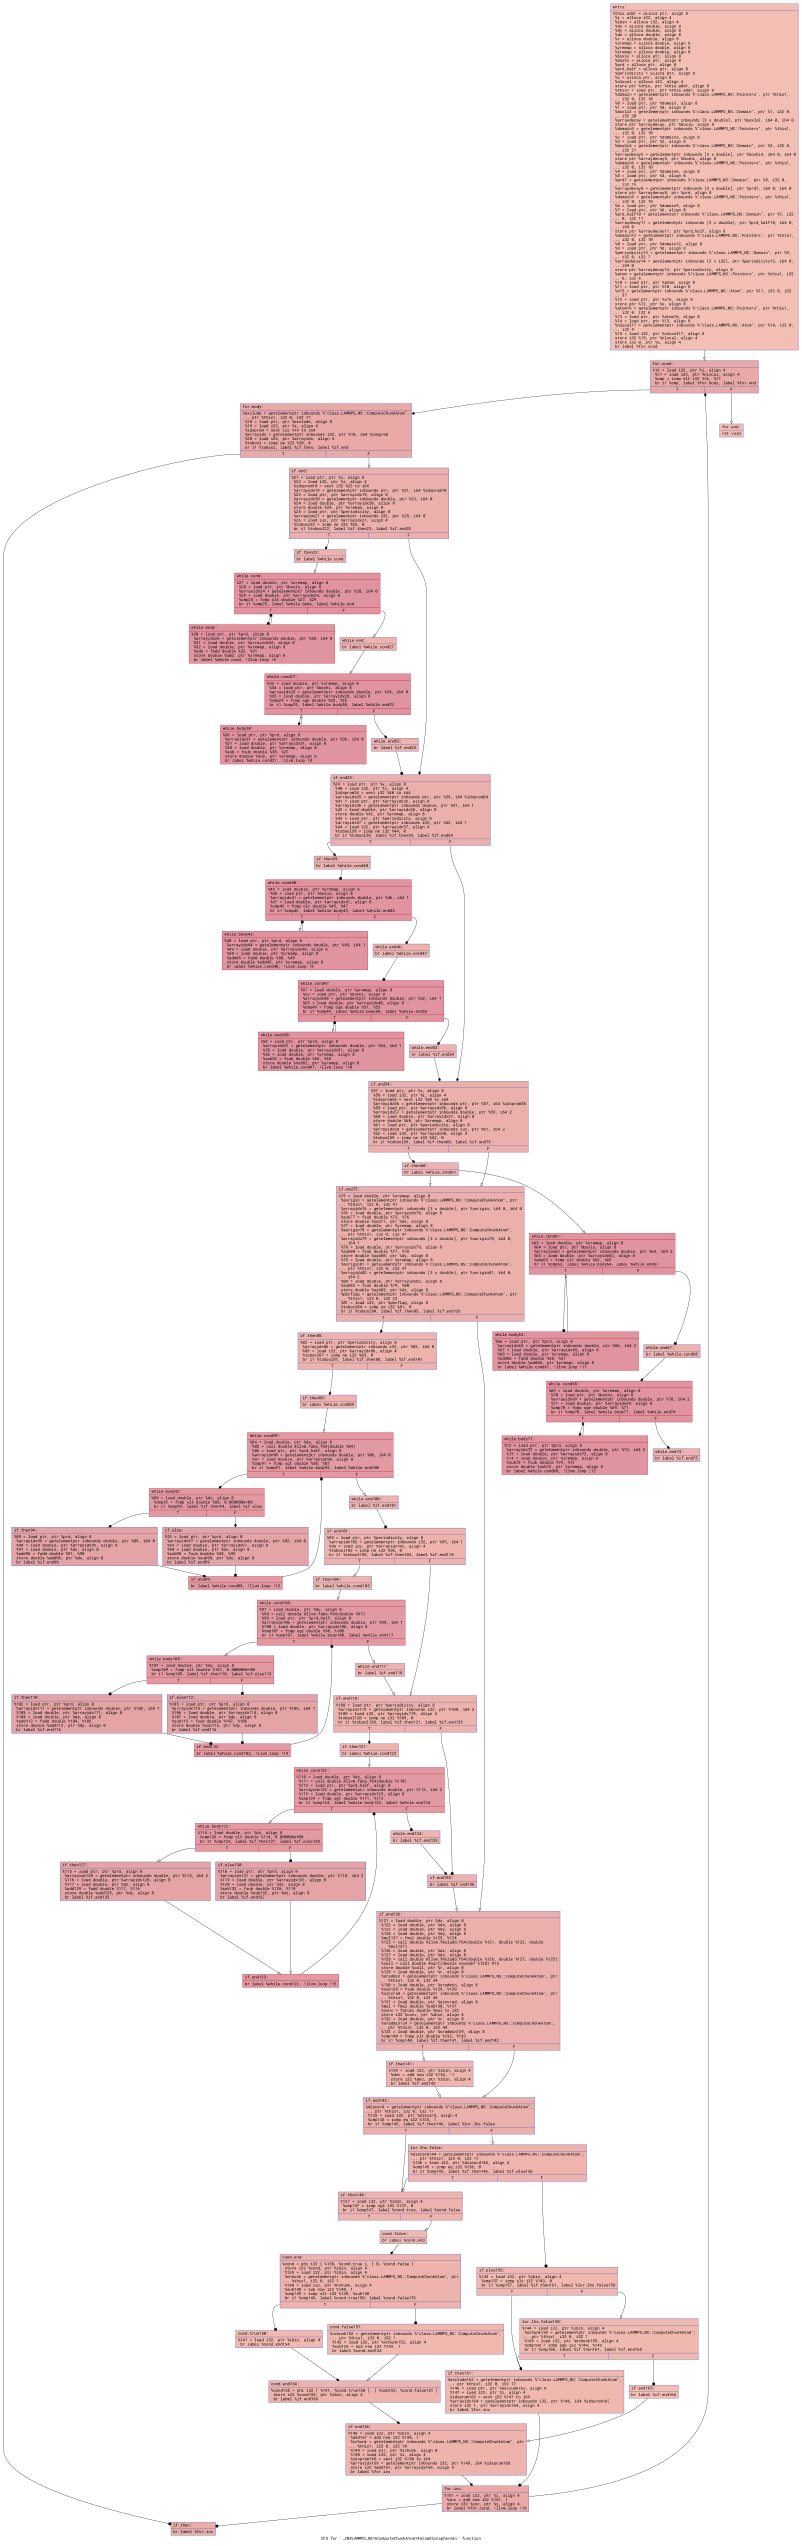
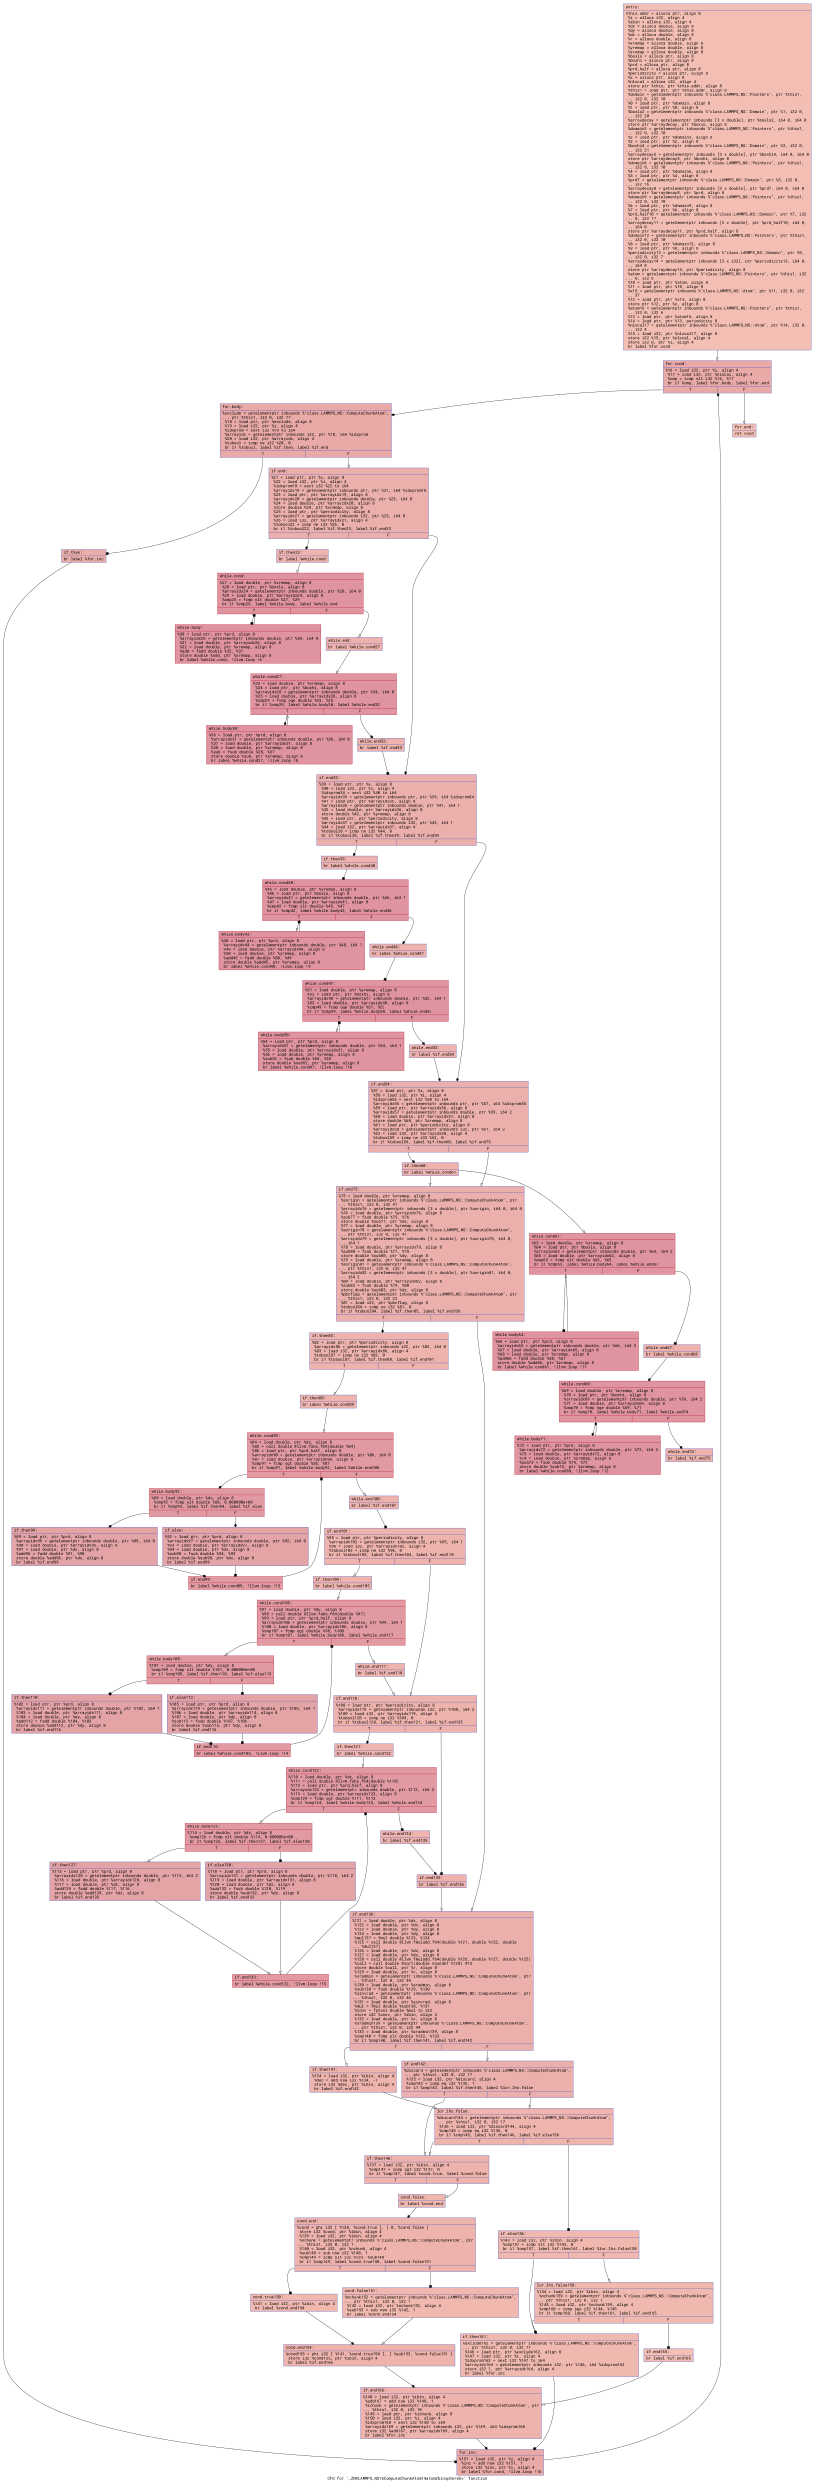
(652, 321) -> (671, 321)
(332, 1381) -> (342, 1382)
(437, 2091) -> (408, 2101)
(330, 2515) -> (4, 1685)
